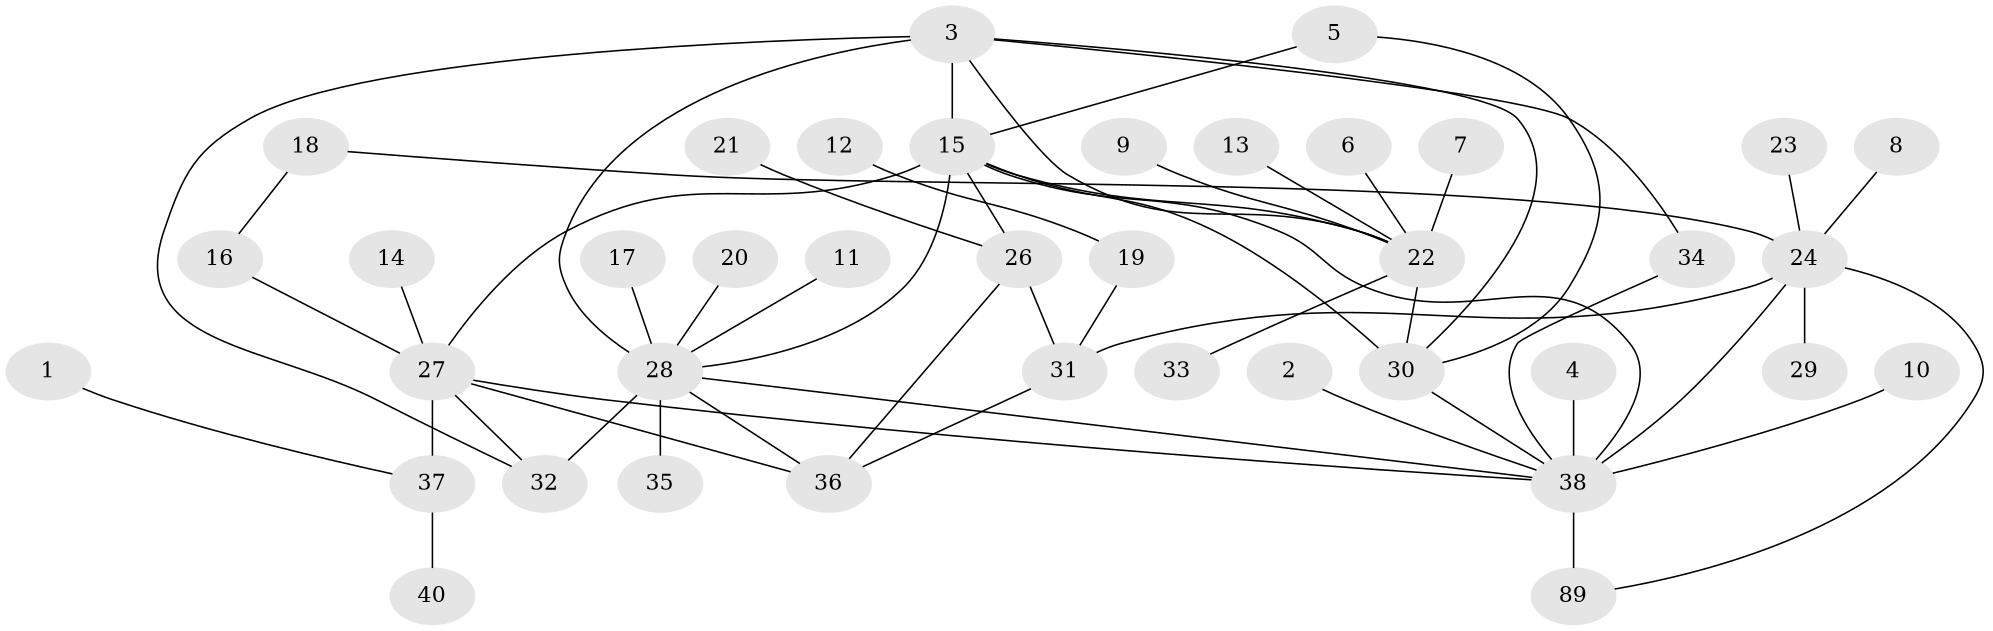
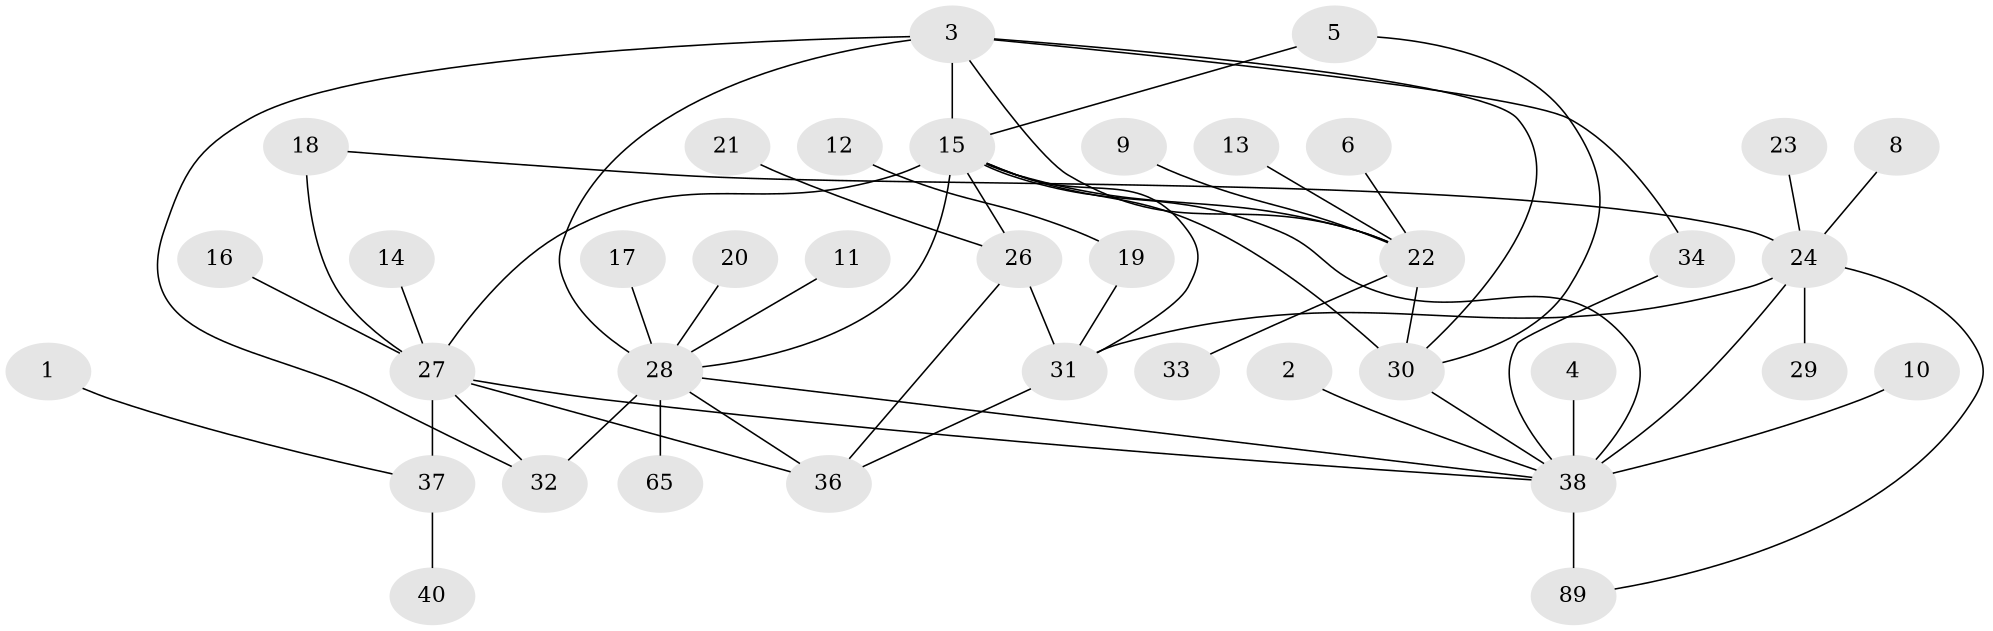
(1461, 147) -> none
(263, 203) -> (330, 277)
none -> (1186, 229)
(660, 484) -> (660, 484)
